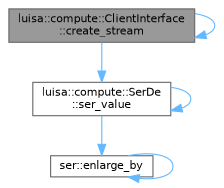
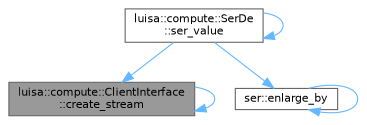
(102, 57) -> (152, 59)
